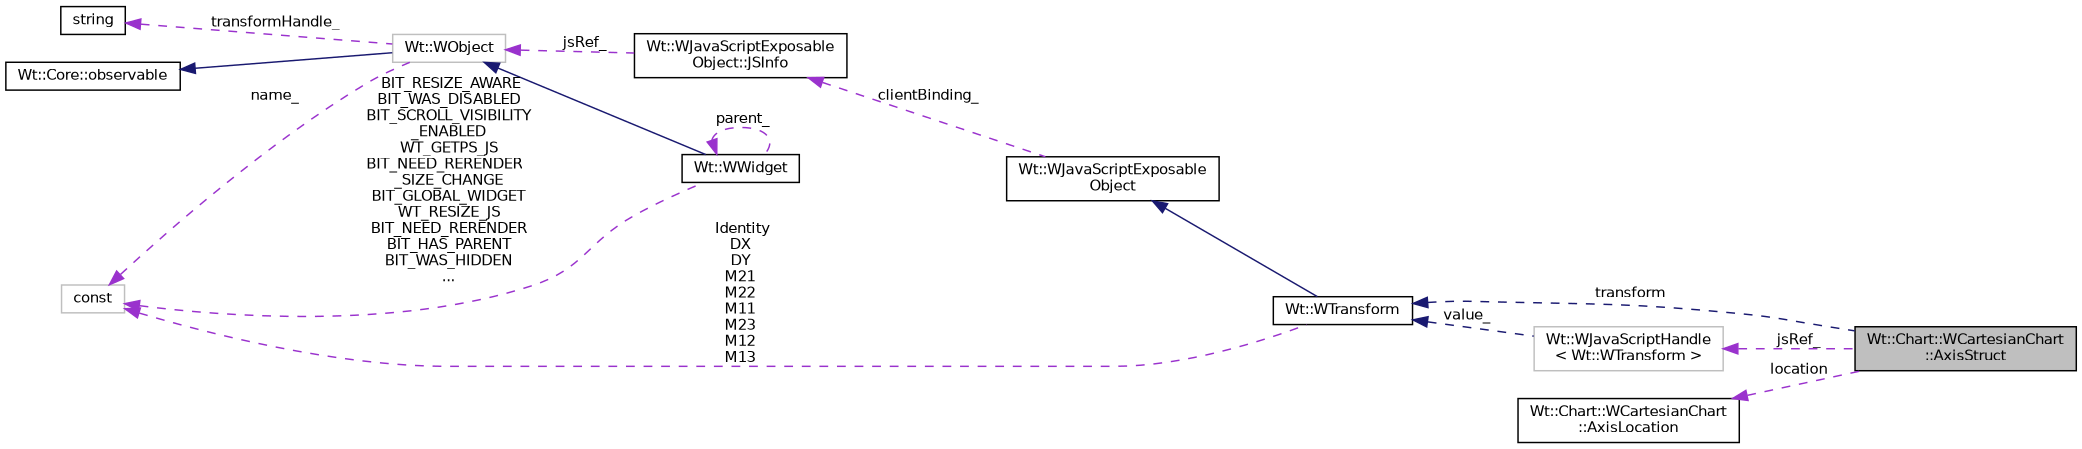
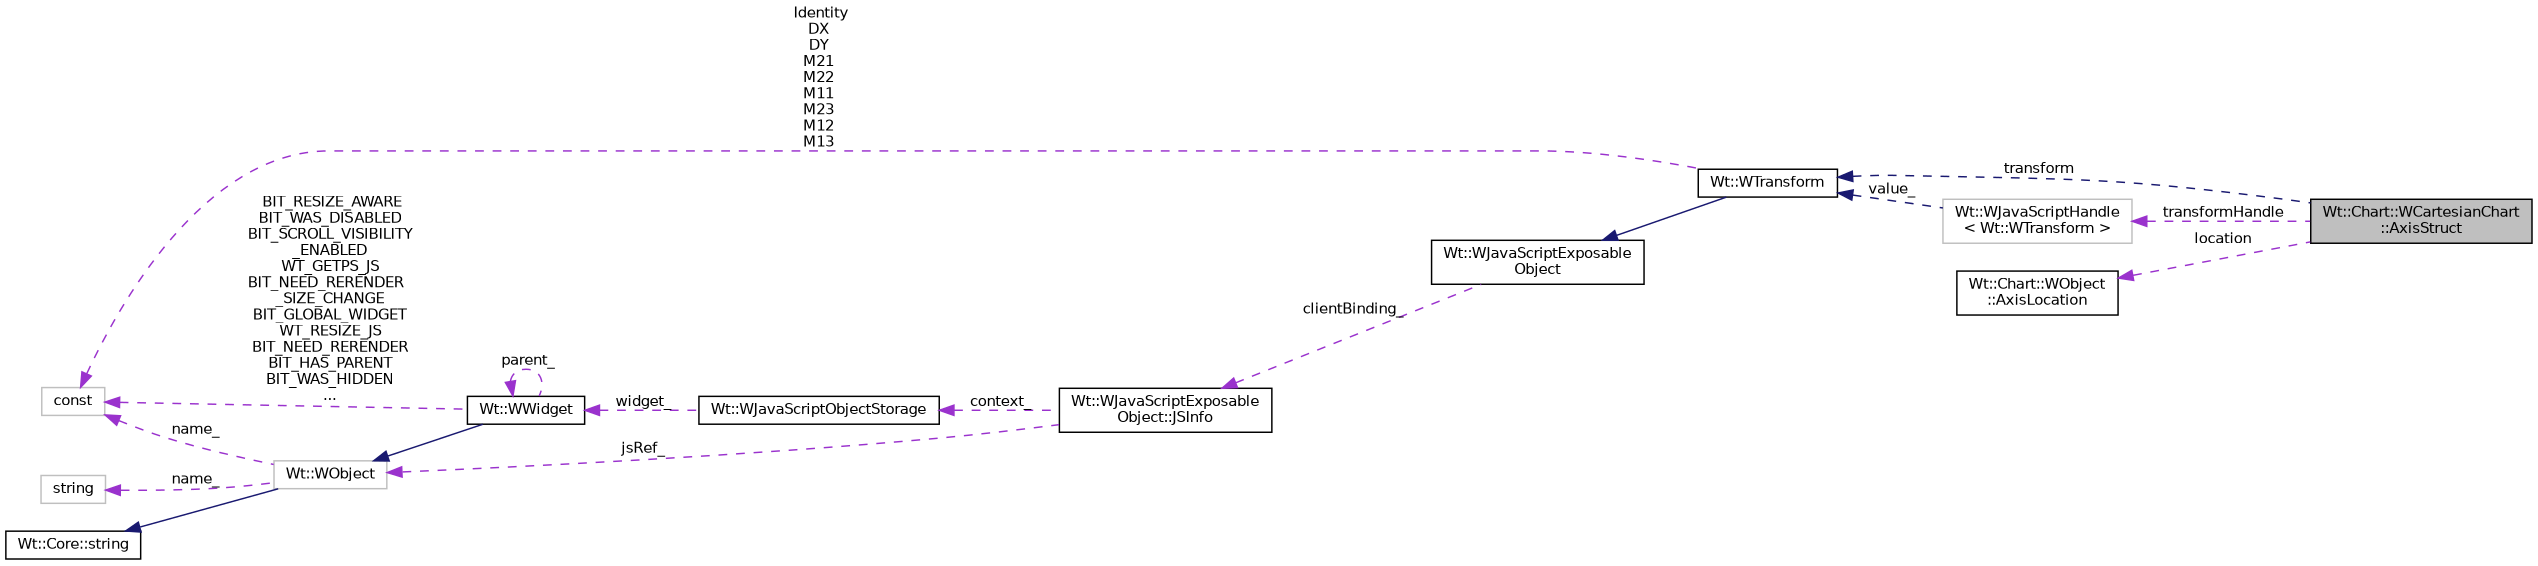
(93, 21) -> (73, 489)
(273, 23) -> (194, 480)
(93, 76) -> (73, 545)
(1797, 341) -> (2221, 213)
none -> (819, 410)
(1629, 421) -> (2037, 293)
